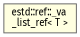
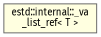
(40, 18) -> (50, 18)
